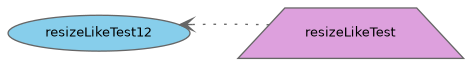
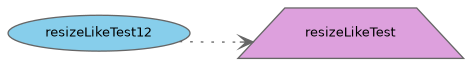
(231, 24) -> (209, 42)
